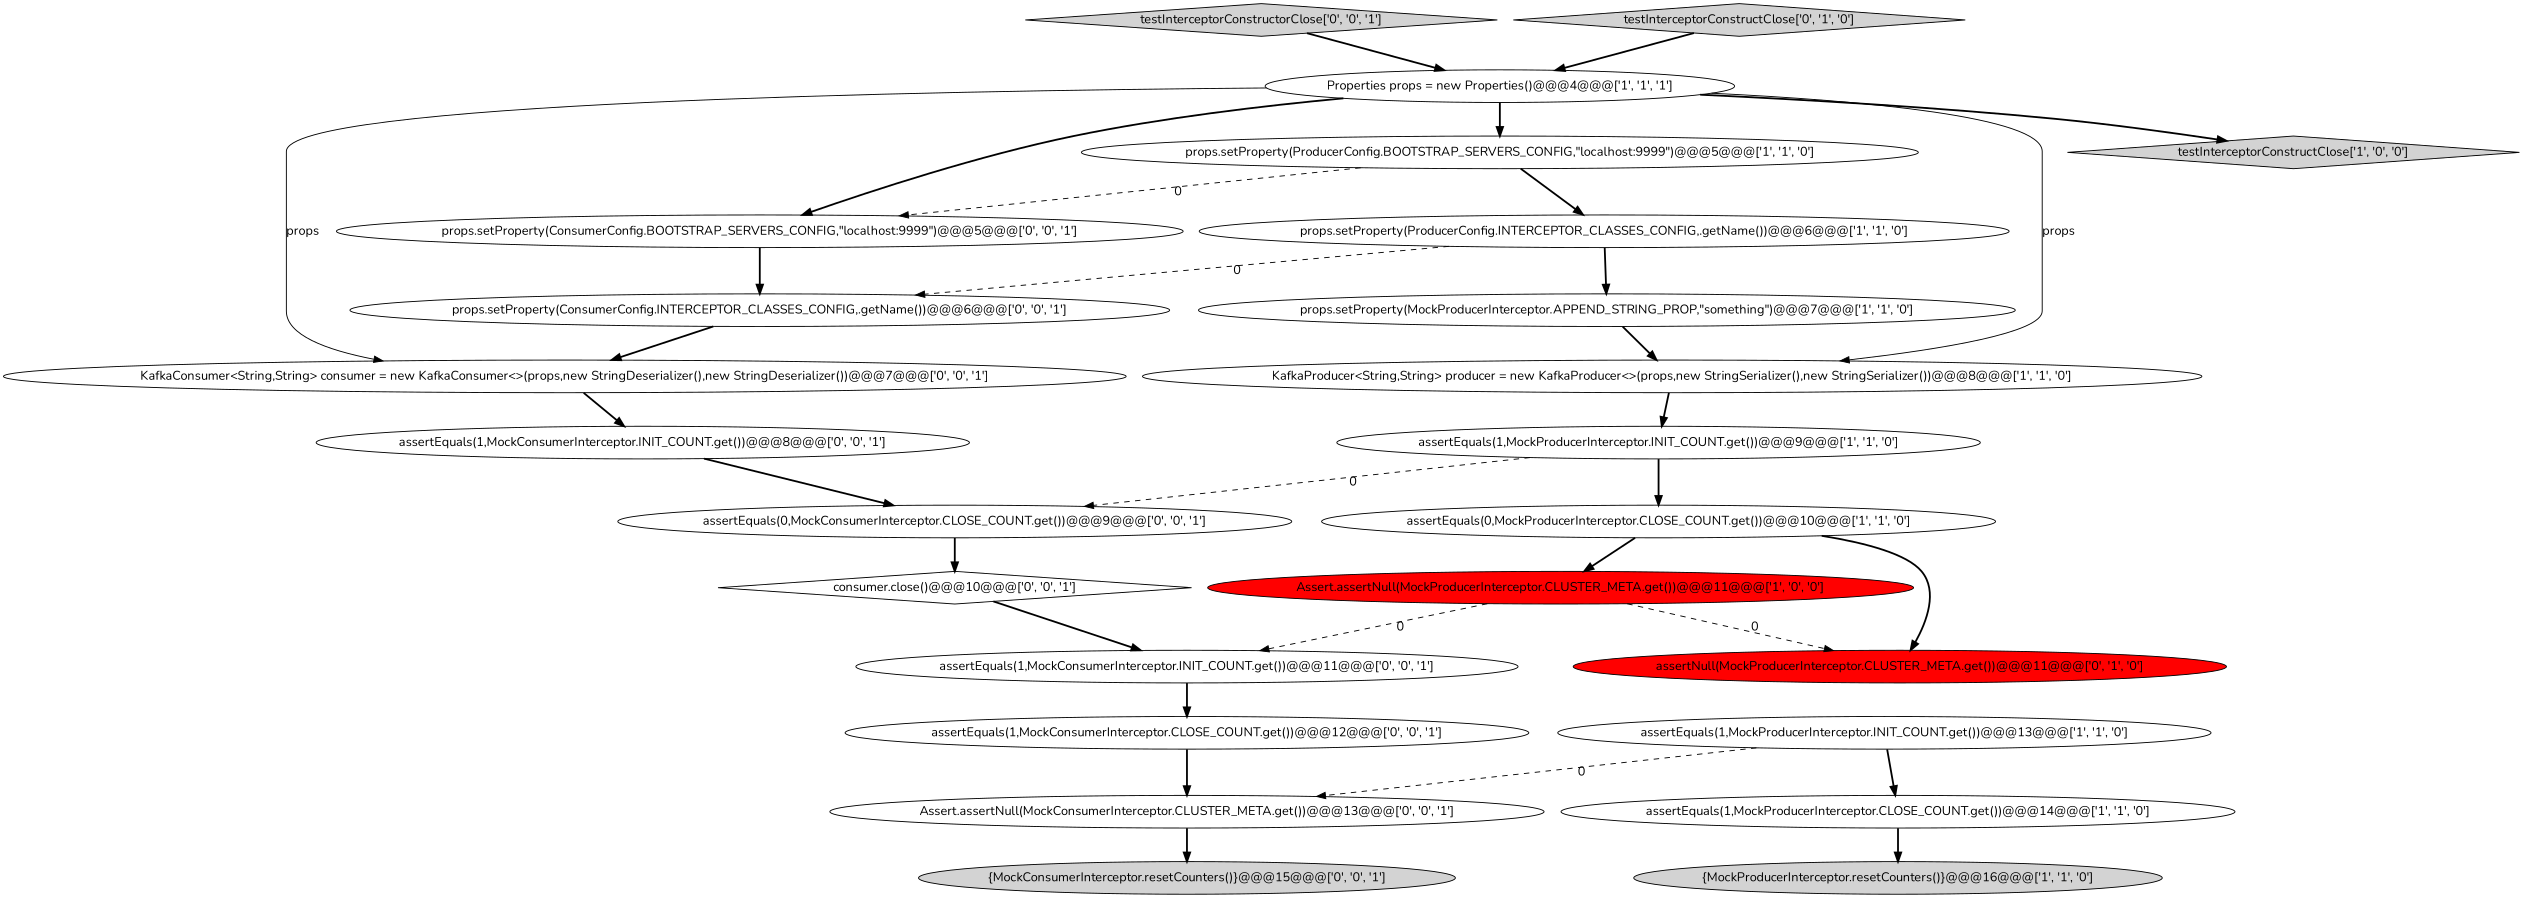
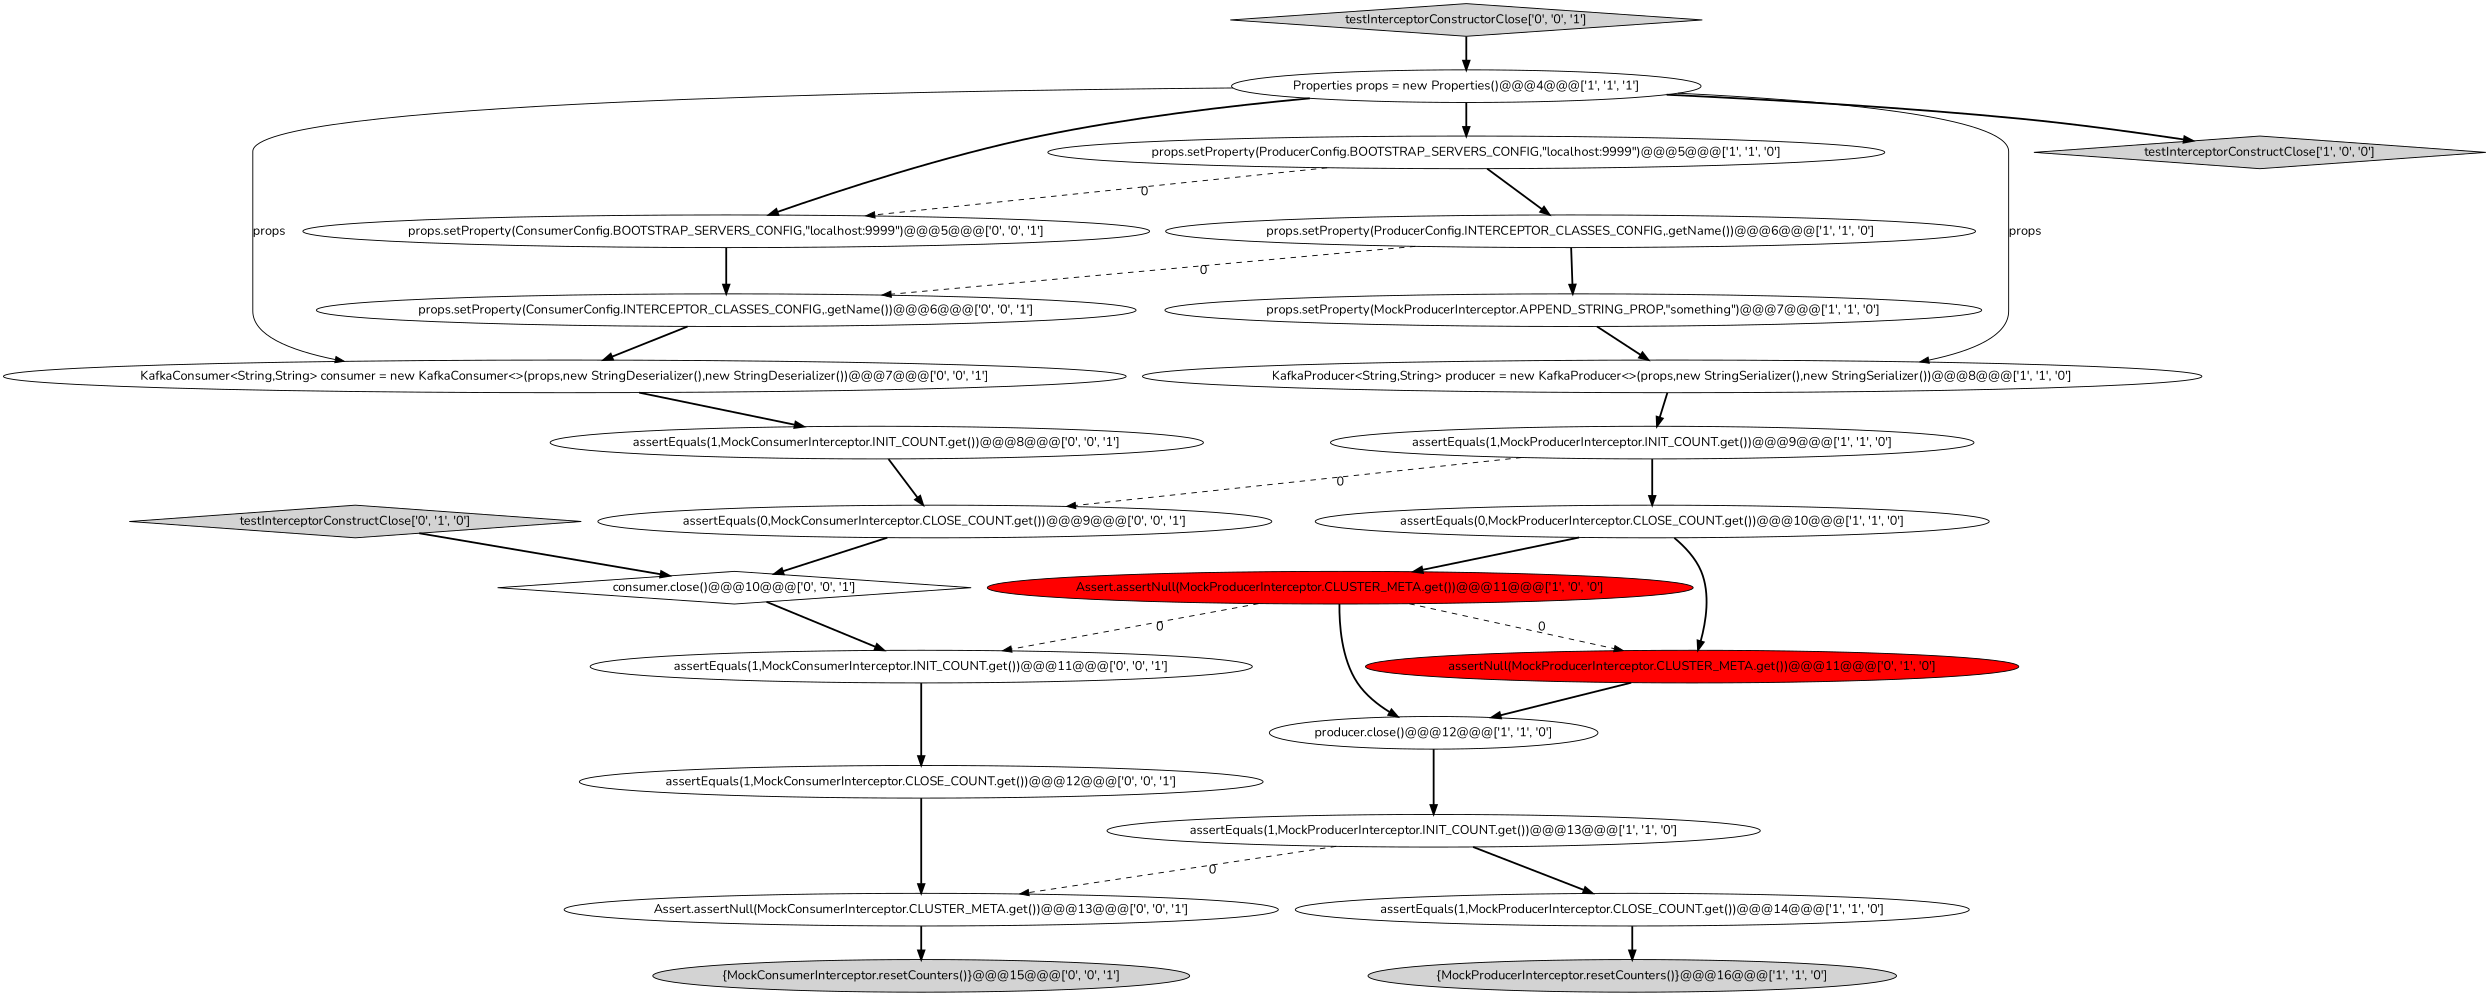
(1629, 50) -> (540, 554)
none -> (1434, 733)
